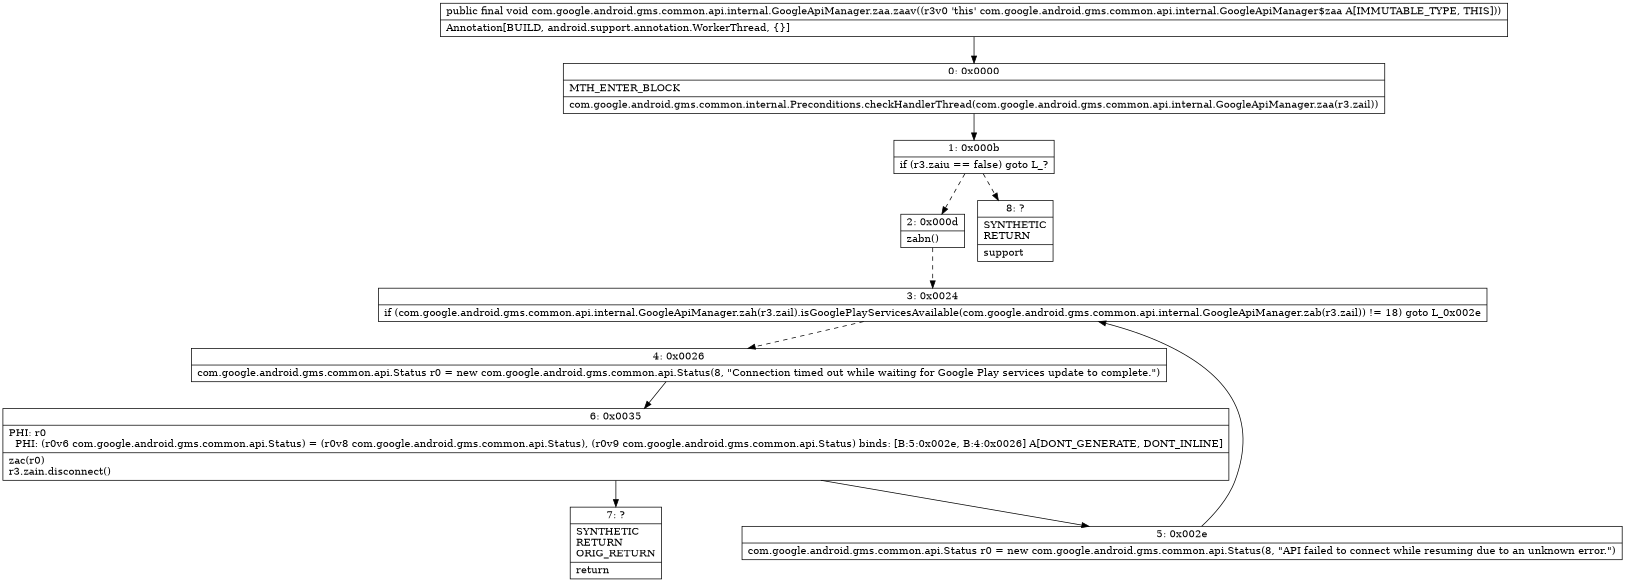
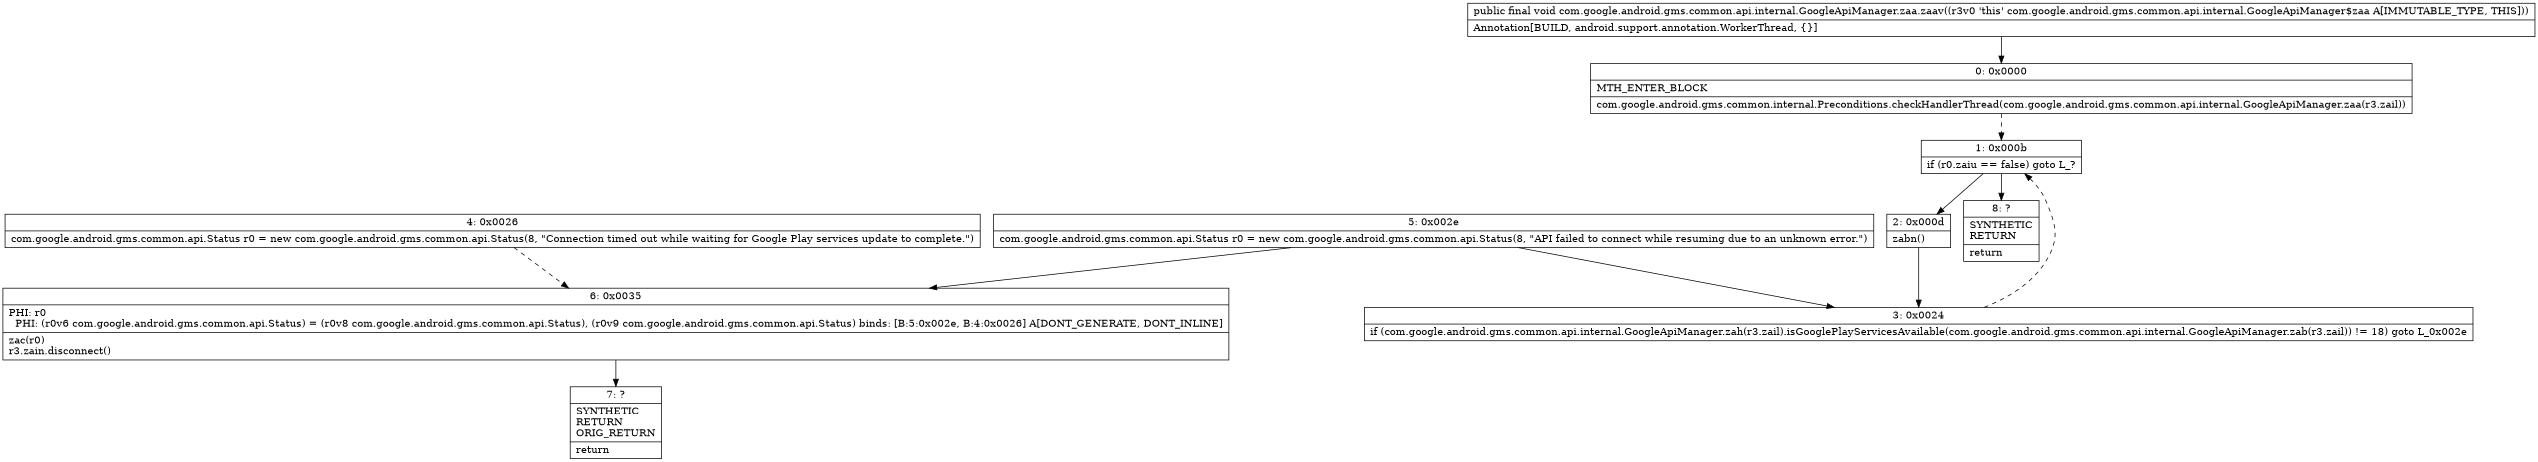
(974, 123) -> (2001, 123)
(974, 165) -> (2001, 165)
(989, 184) -> (2001, 183)
(955, 191) -> (1963, 191)
(1004, 253) -> (1986, 253)
(933, 264) -> (1919, 274)
(809, 334) -> (2049, 256)
(658, 392) -> (538, 266)
(951, 503) -> (1114, 267)
